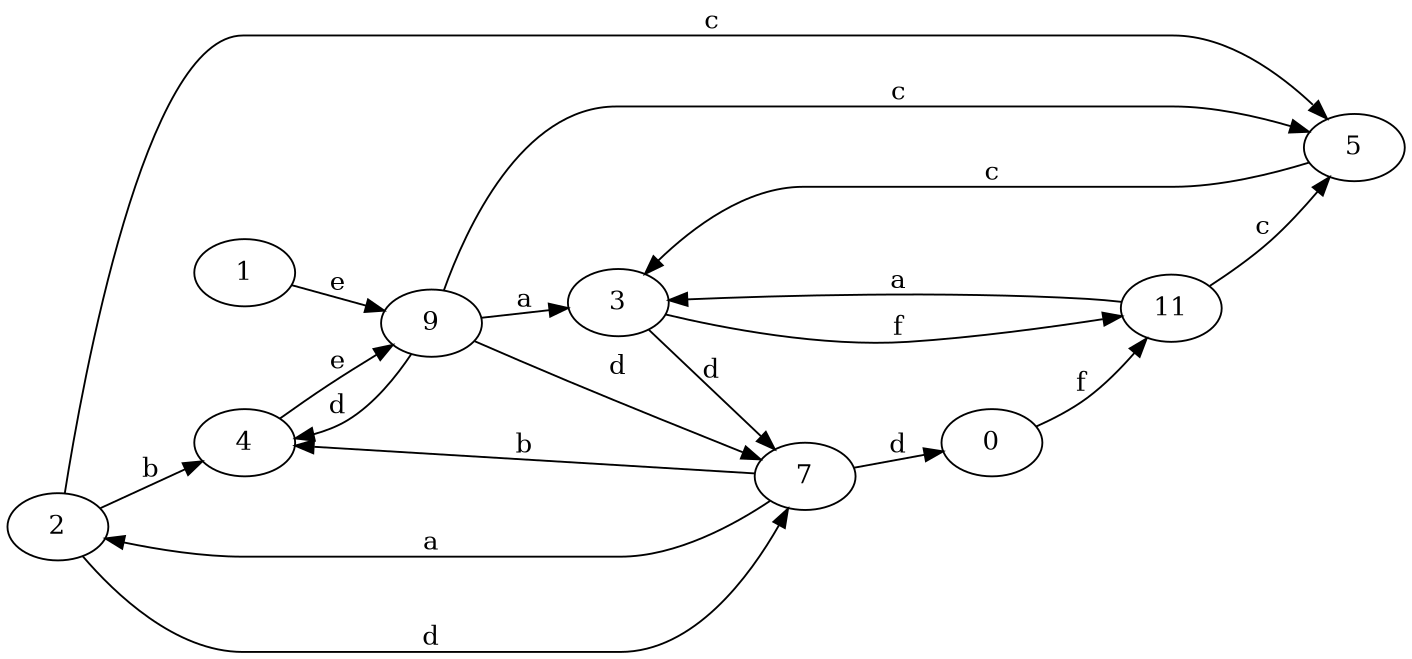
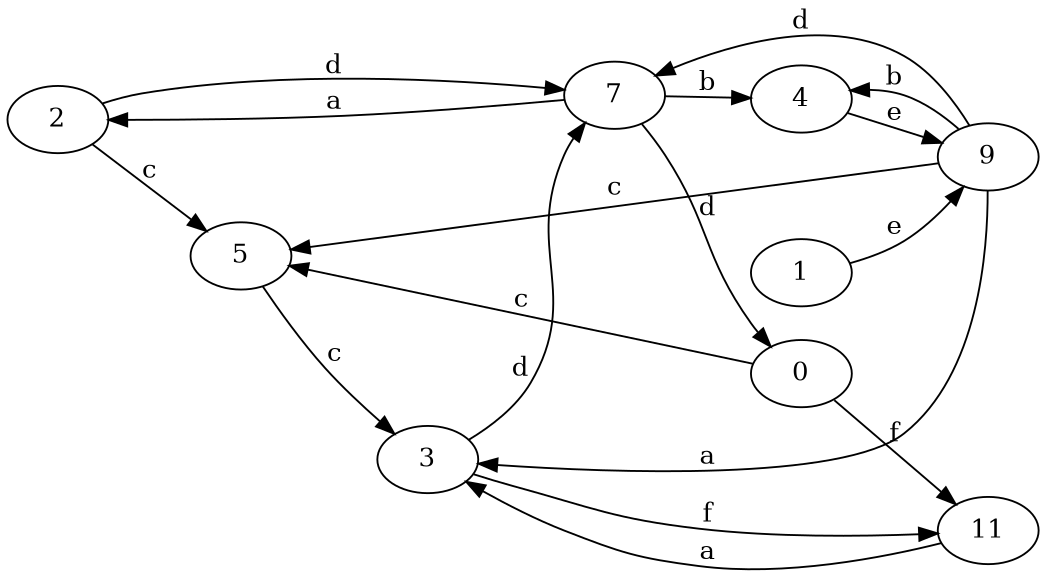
(1268, 243) -> (530, 317)
(338, 406) -> (895, 78)
(143, 489) -> none
